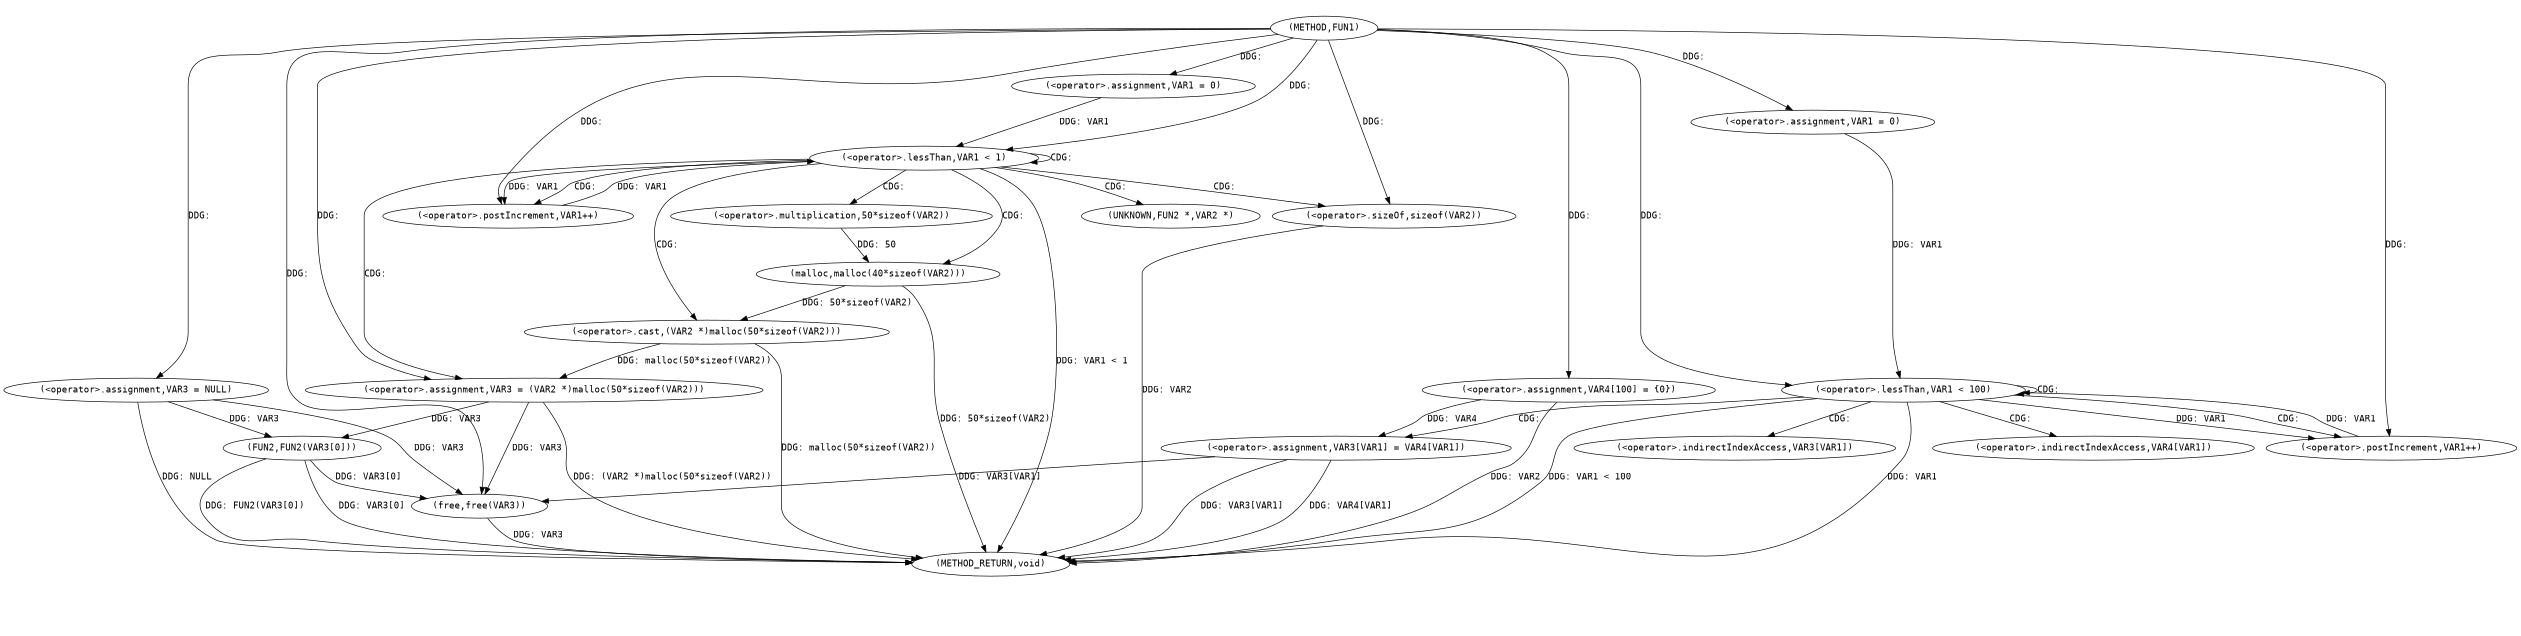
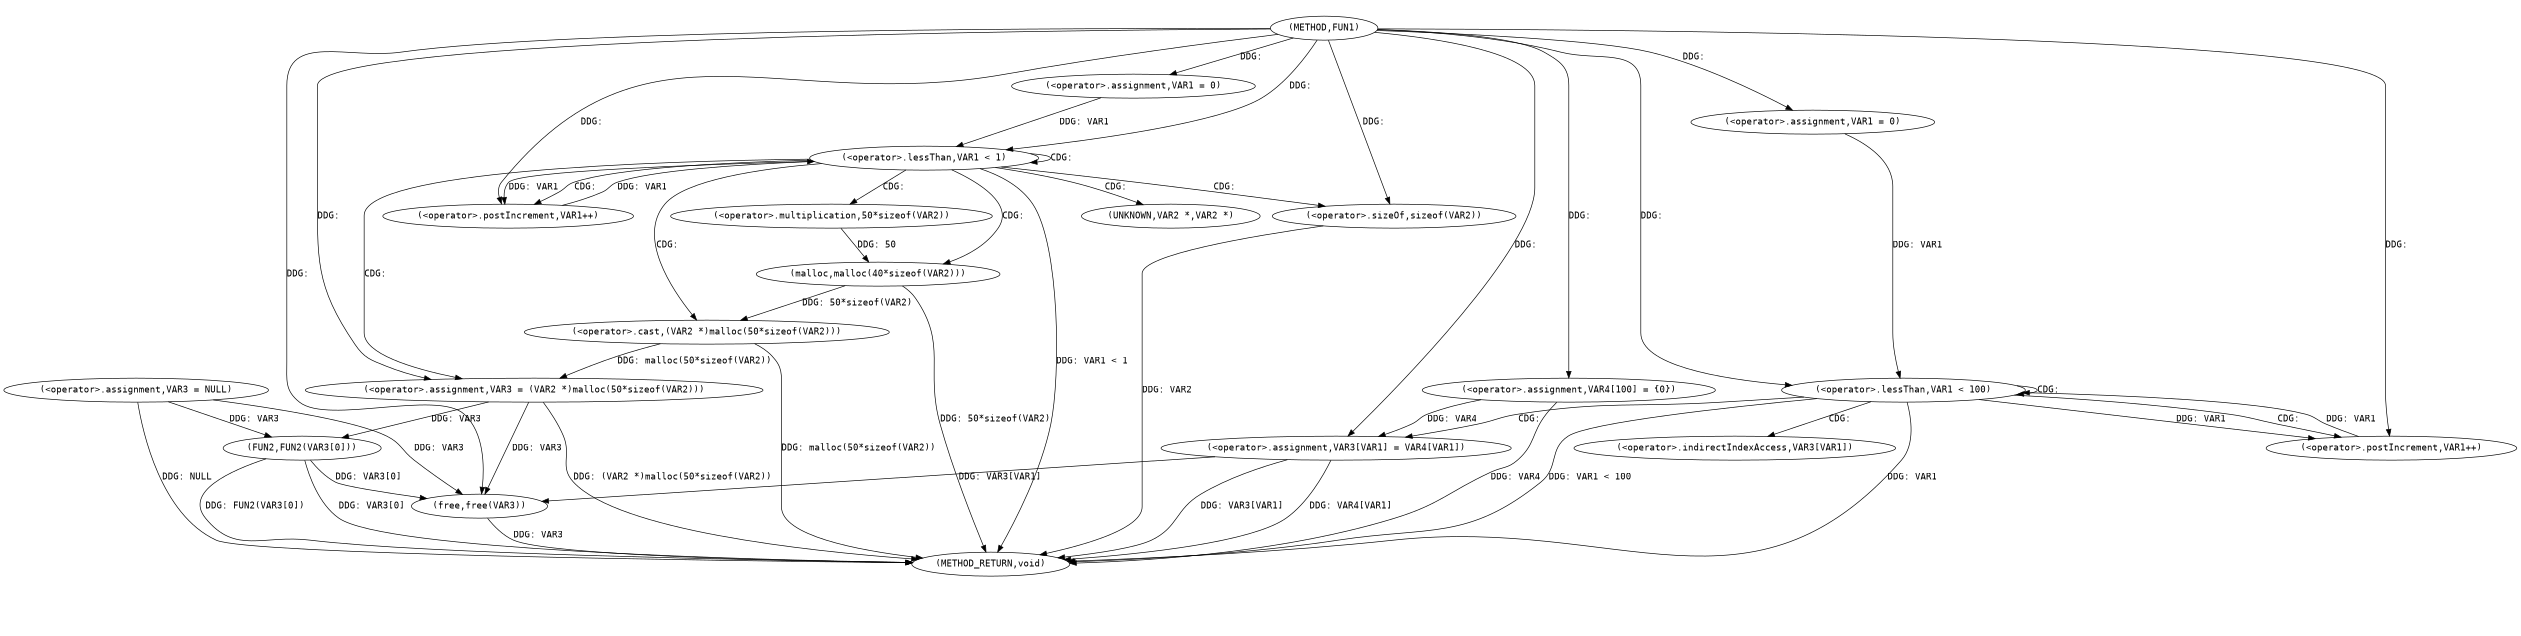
(501, 39) -> (1532, 202)
(1171, 216) -> (1171, 216)
(2093, 448) -> none
(1516, 477) -> (1516, 477)
